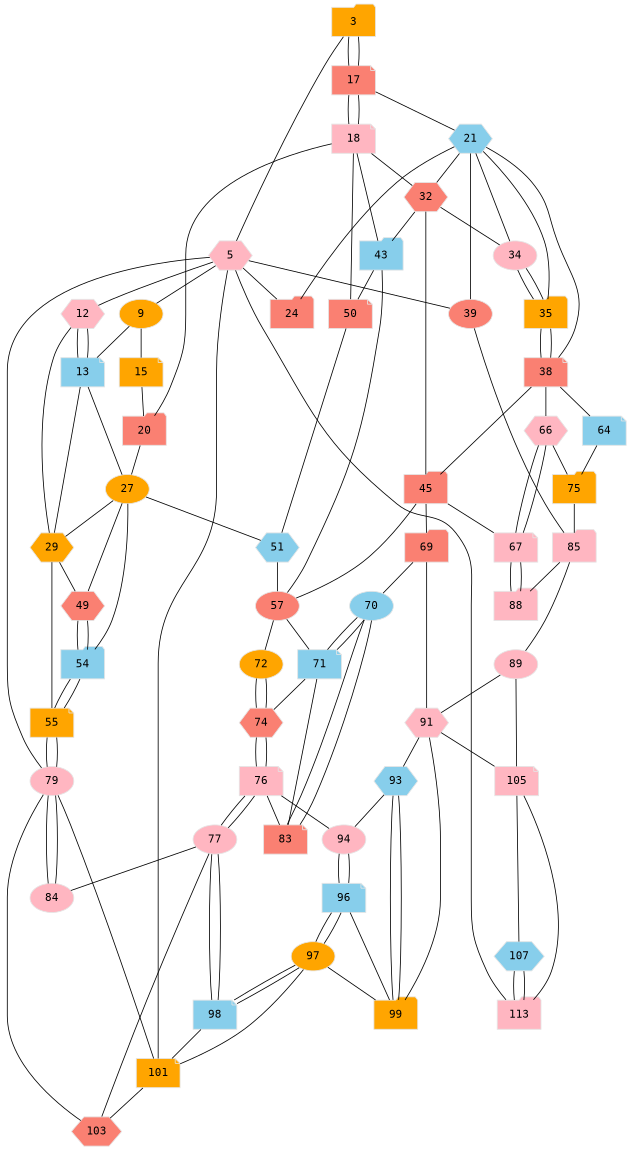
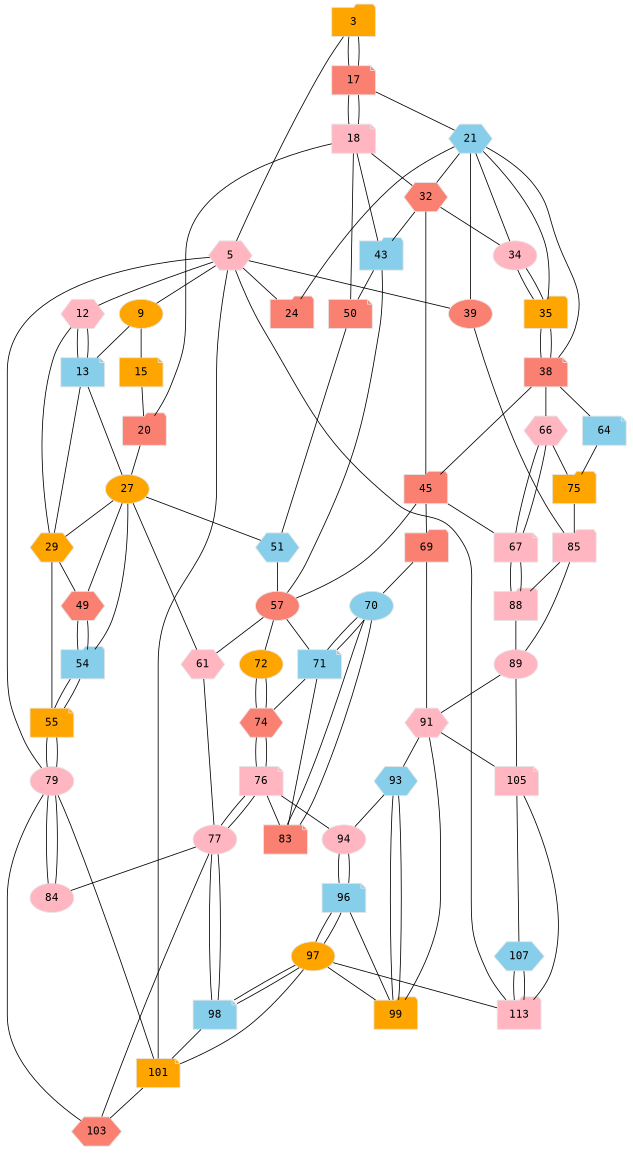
none -> (516, 635)
none -> (203, 664)
none -> (419, 986)
